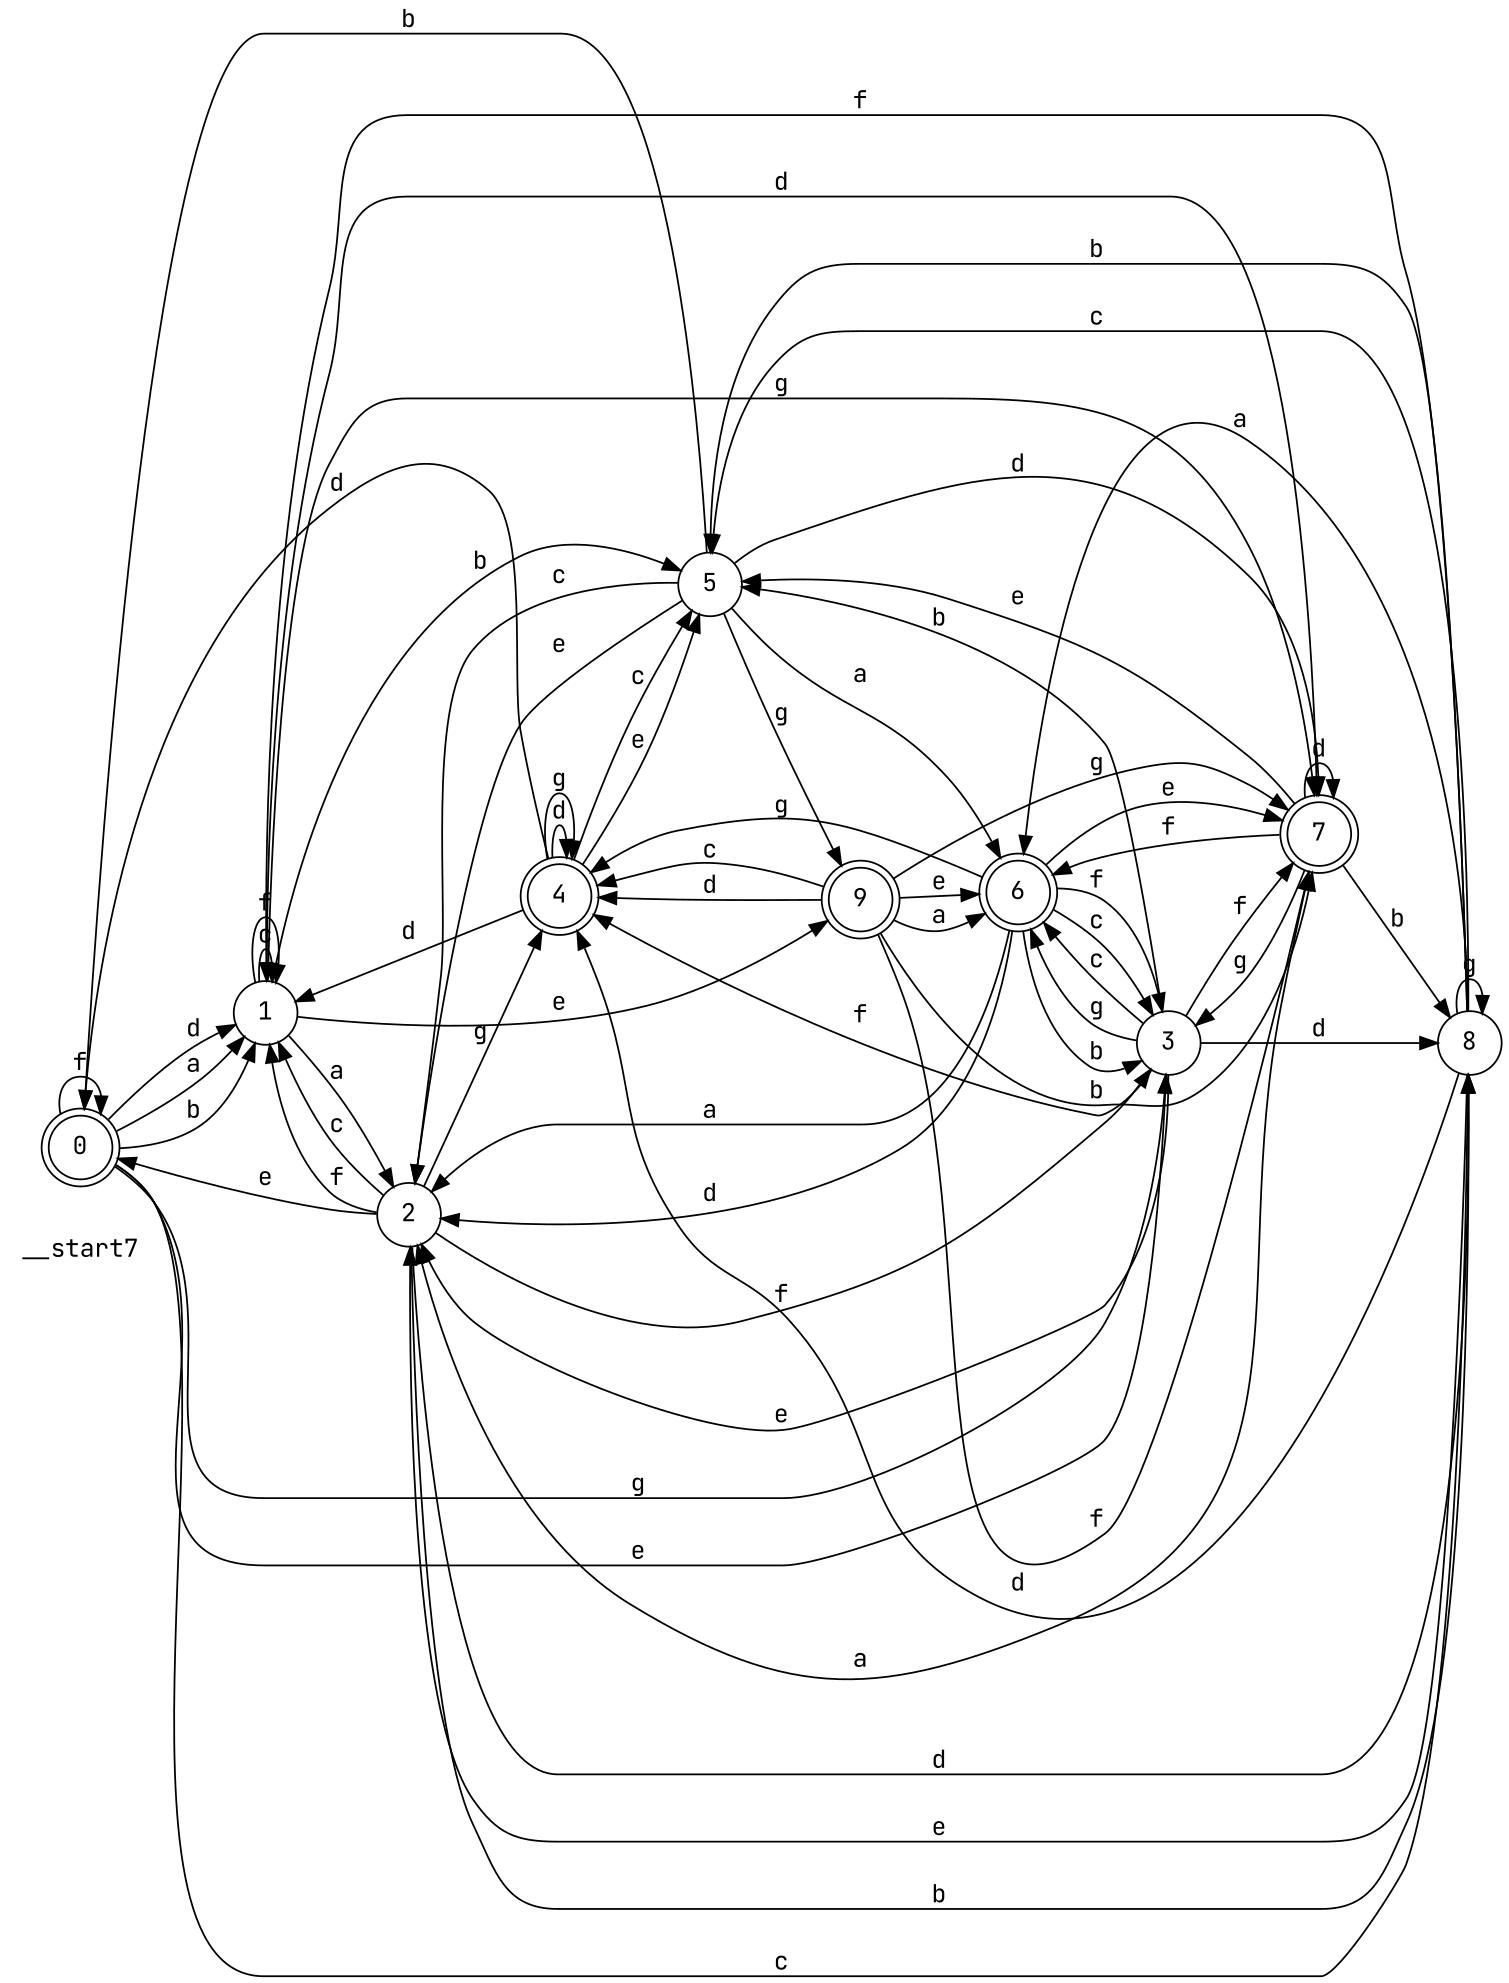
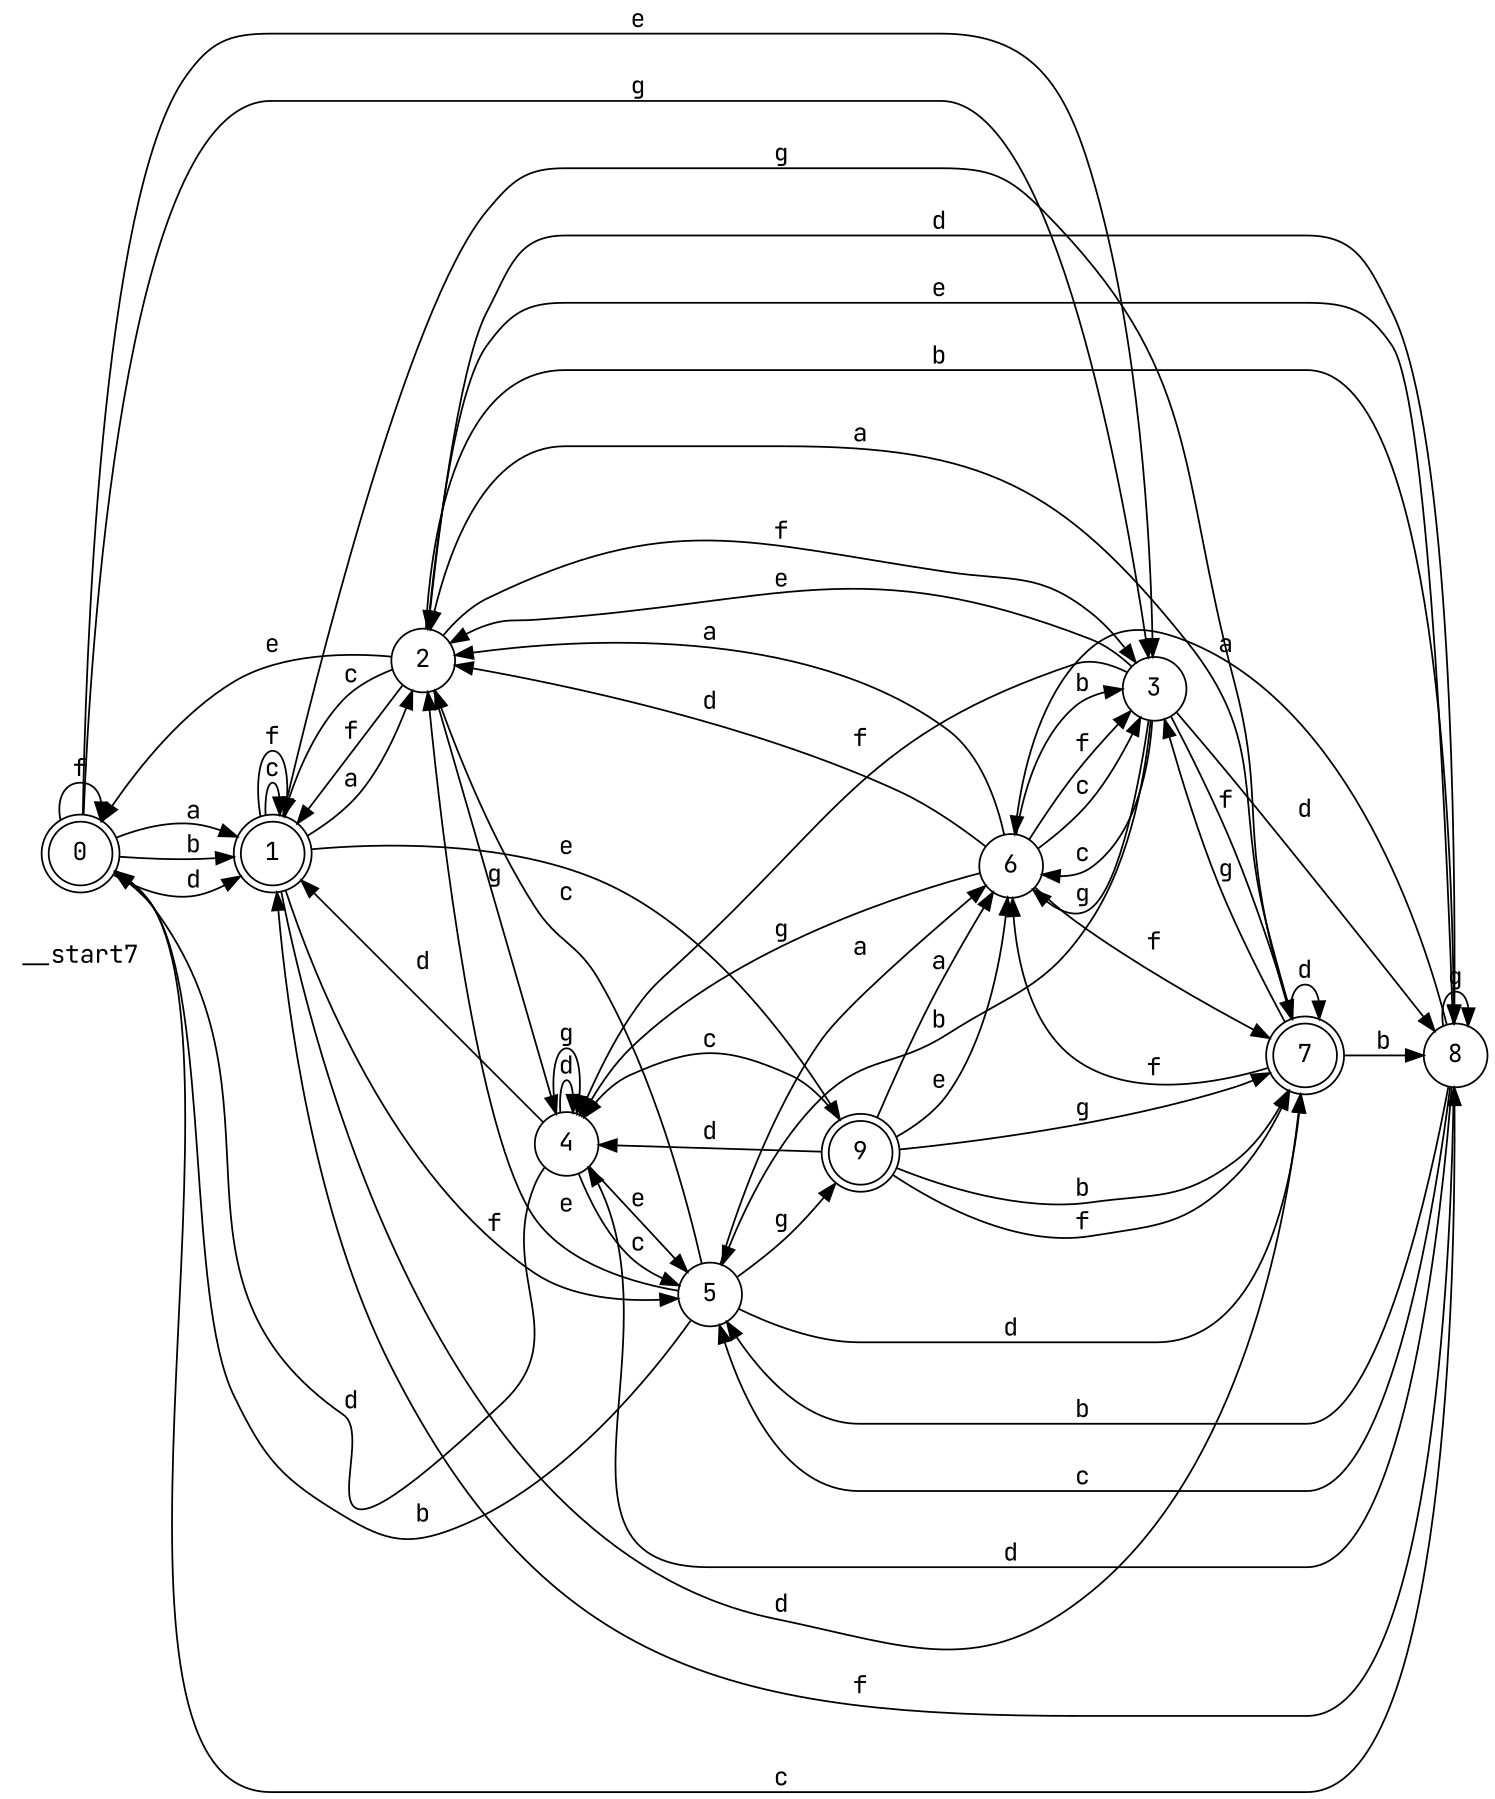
(481, 562) -> (495, 1225)
(1038, 629) -> none
(1169, 789) -> (1155, 943)
(1018, 892) -> (1011, 866)
(560, 896) -> (567, 1144)
(266, 1013) -> (273, 854)
